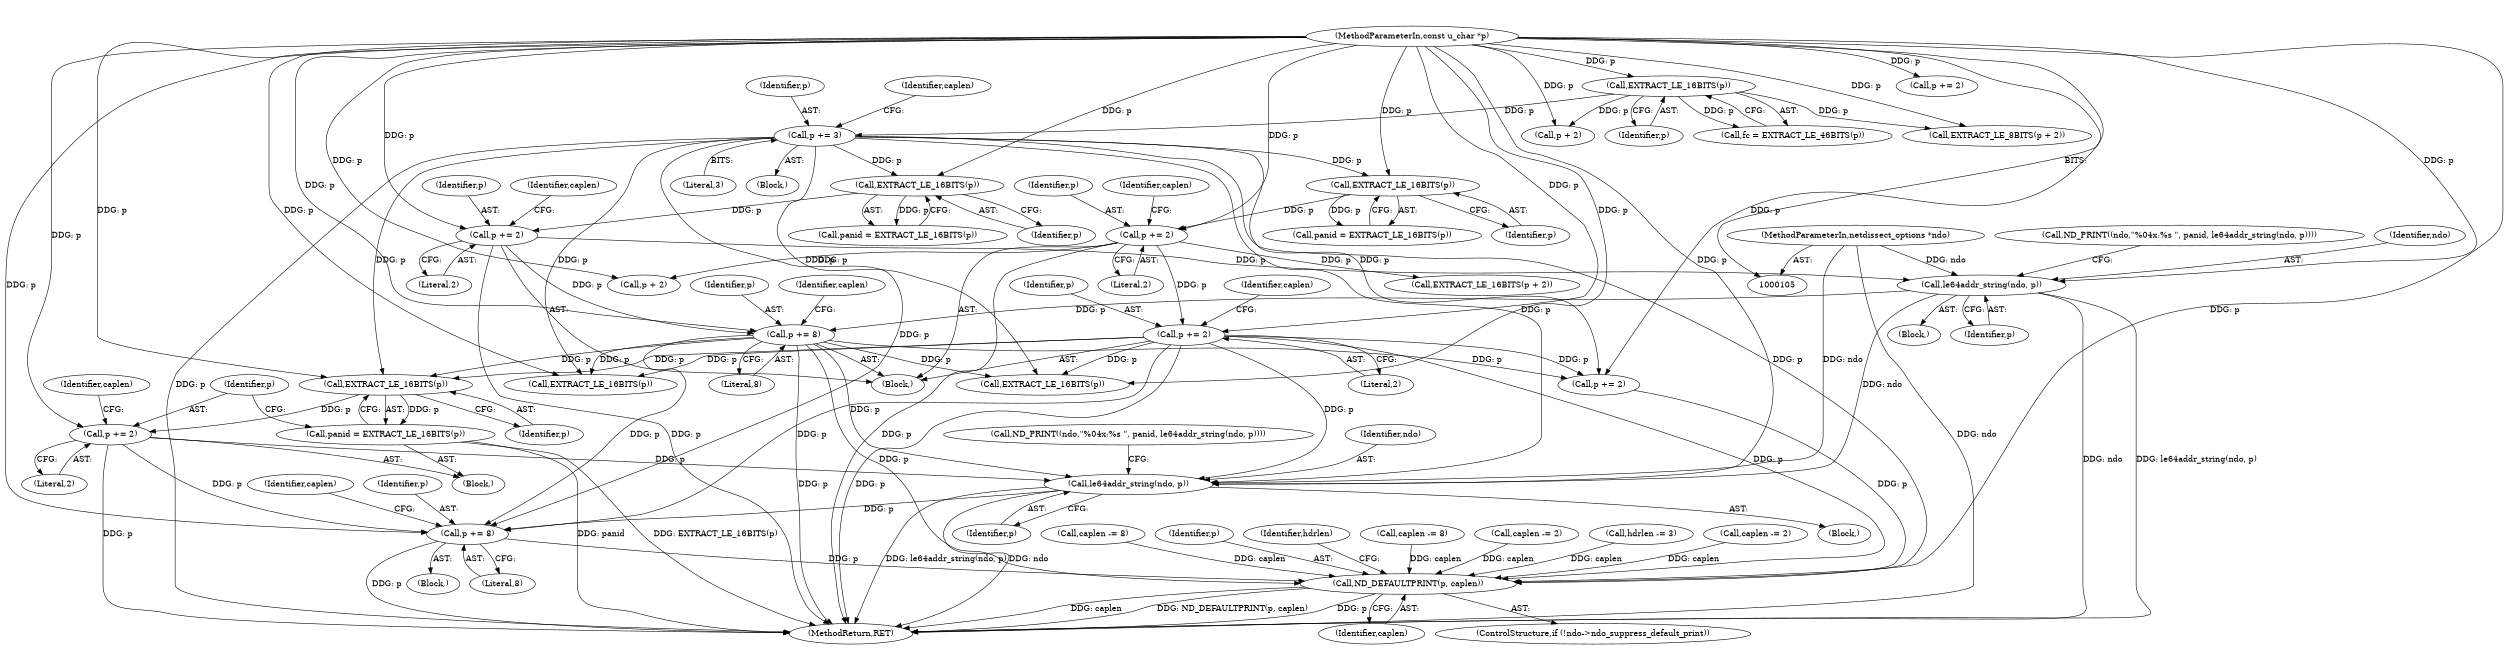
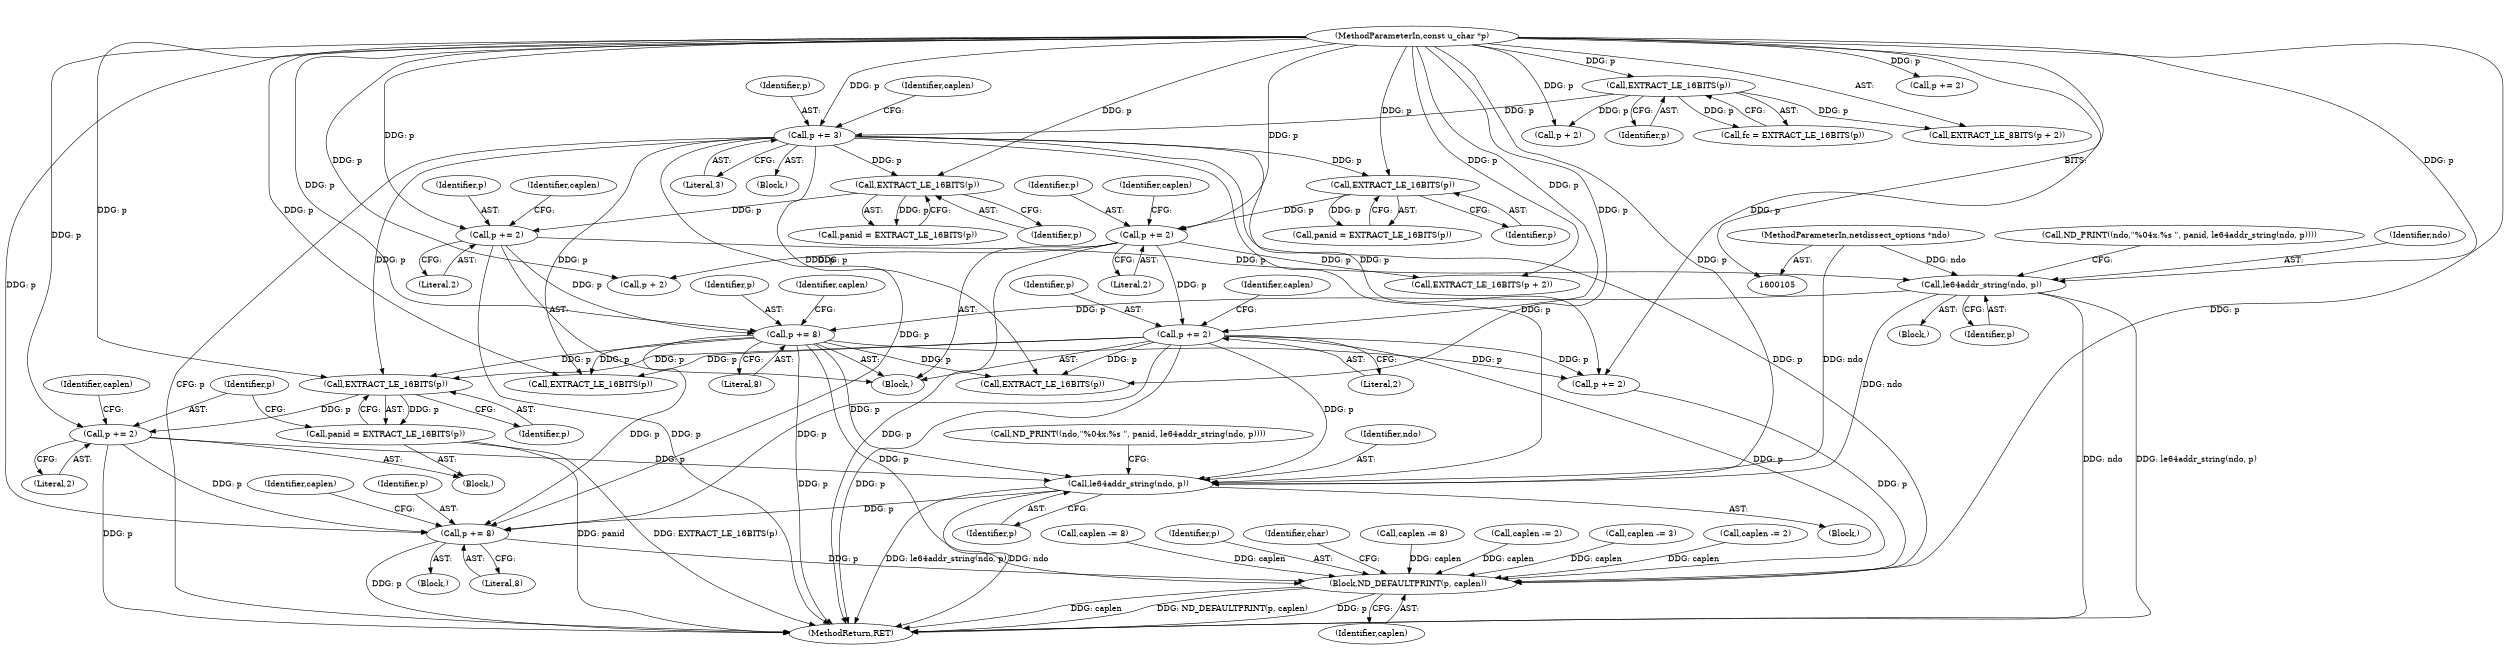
none -> (1052, 49)
(1866, 86) -> (1866, 86)
(1793, 136) -> (1793, 136)
none -> (754, 156)
(723, 161) -> (723, 161)
none -> (1496, 182)
(1777, 285) -> (1777, 285)
(191, 385) -> (191, 385)
(1297, 534) -> (1297, 534)
(1641, 534) -> (1641, 534)
(1408, 584) -> (1408, 584)
(1632, 613) -> none
(1593, 634) -> none
